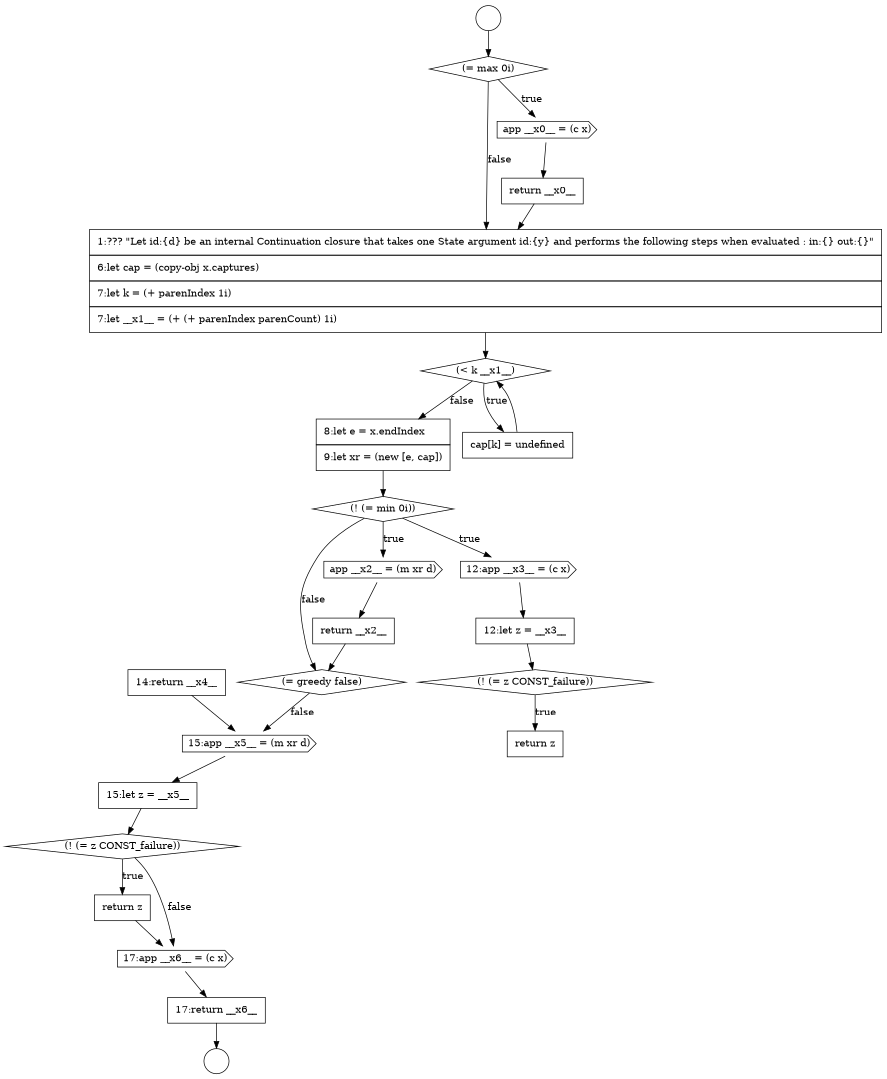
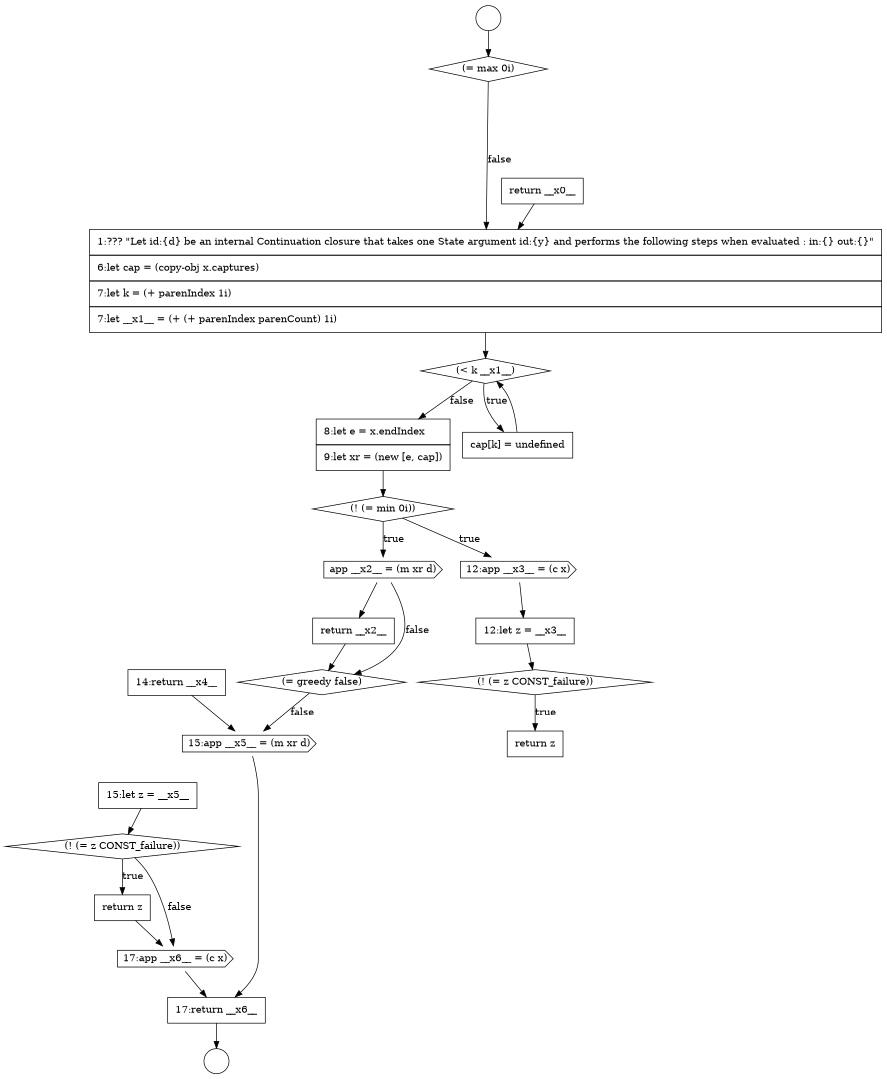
(547, 130) -> none
(306, 579) -> (403, 636)
(202, 768) -> (258, 877)
